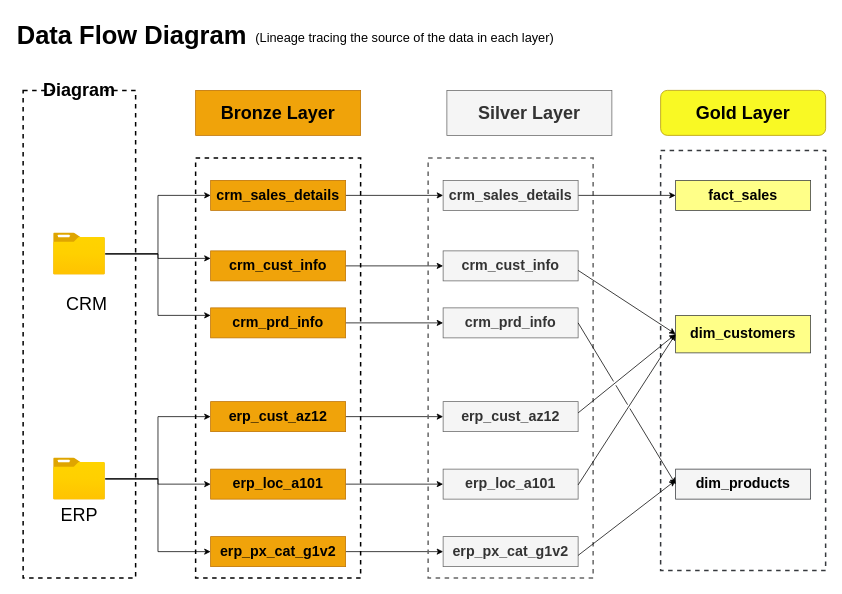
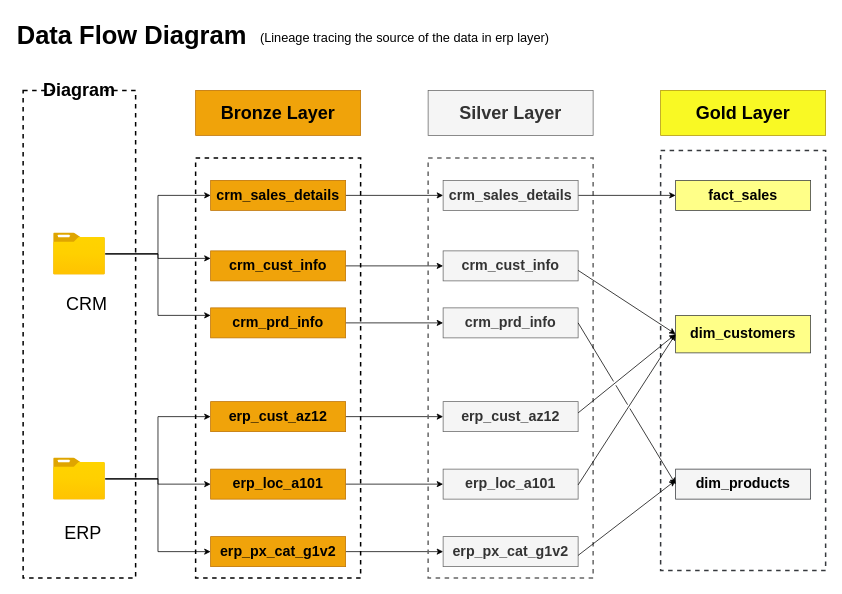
(405, 39) -> (405, 39)
(529, 113) -> (510, 113)
(743, 113) -> (743, 113)
(79, 515) -> (83, 534)
